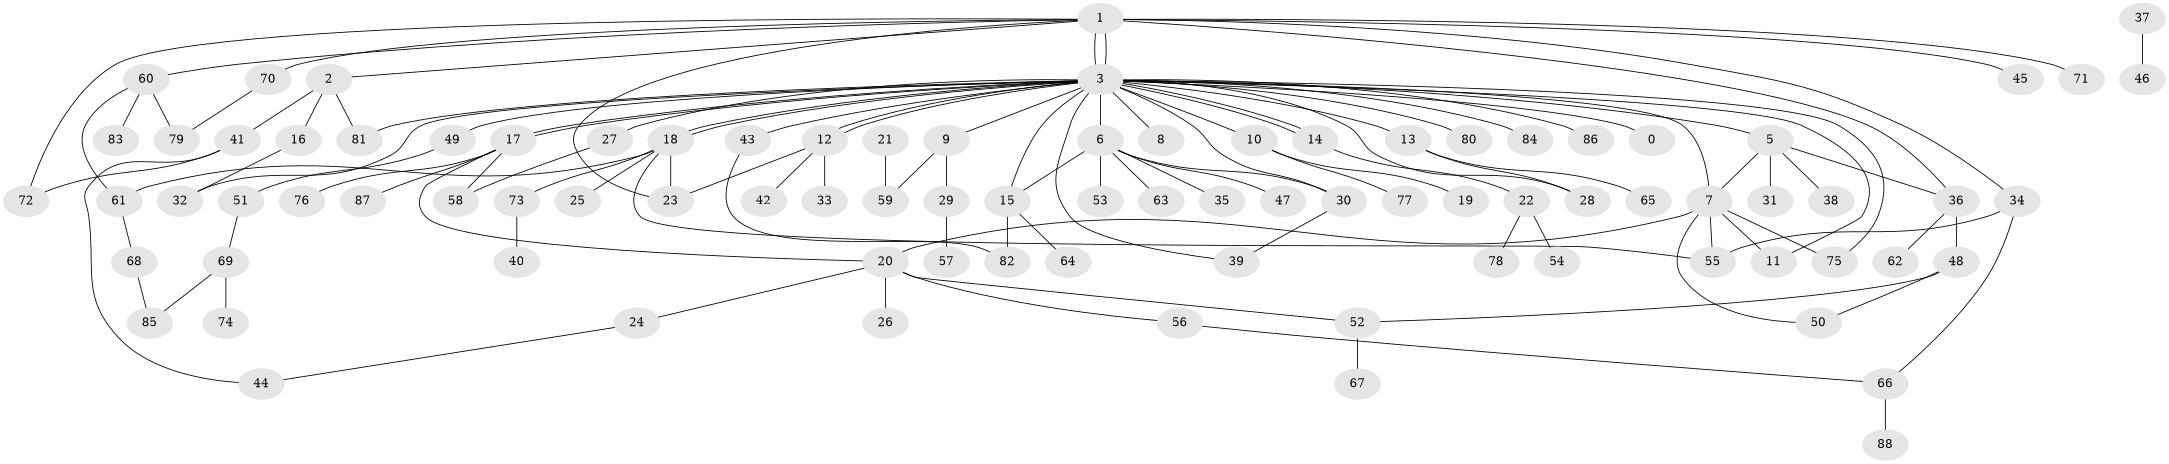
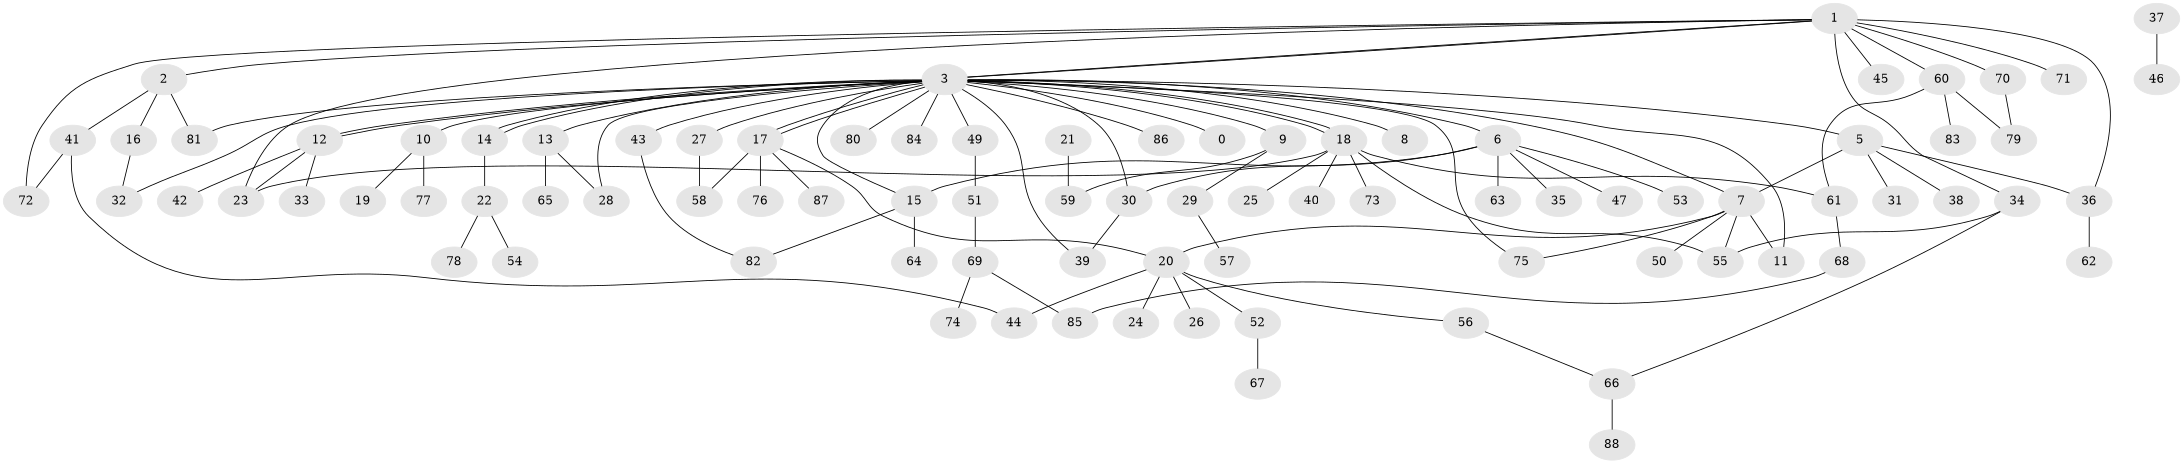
(517, 232) -> (1328, 171)
(1956, 262) -> none
(449, 354) -> (1089, 290)
